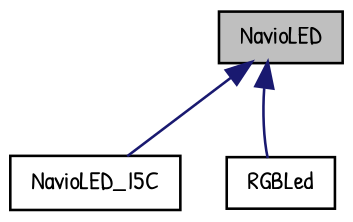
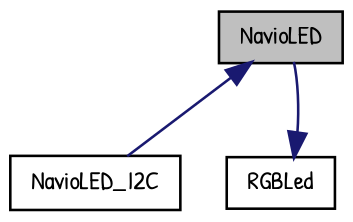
(264, 123) -> (298, 97)
(95, 183) -> (95, 183)
